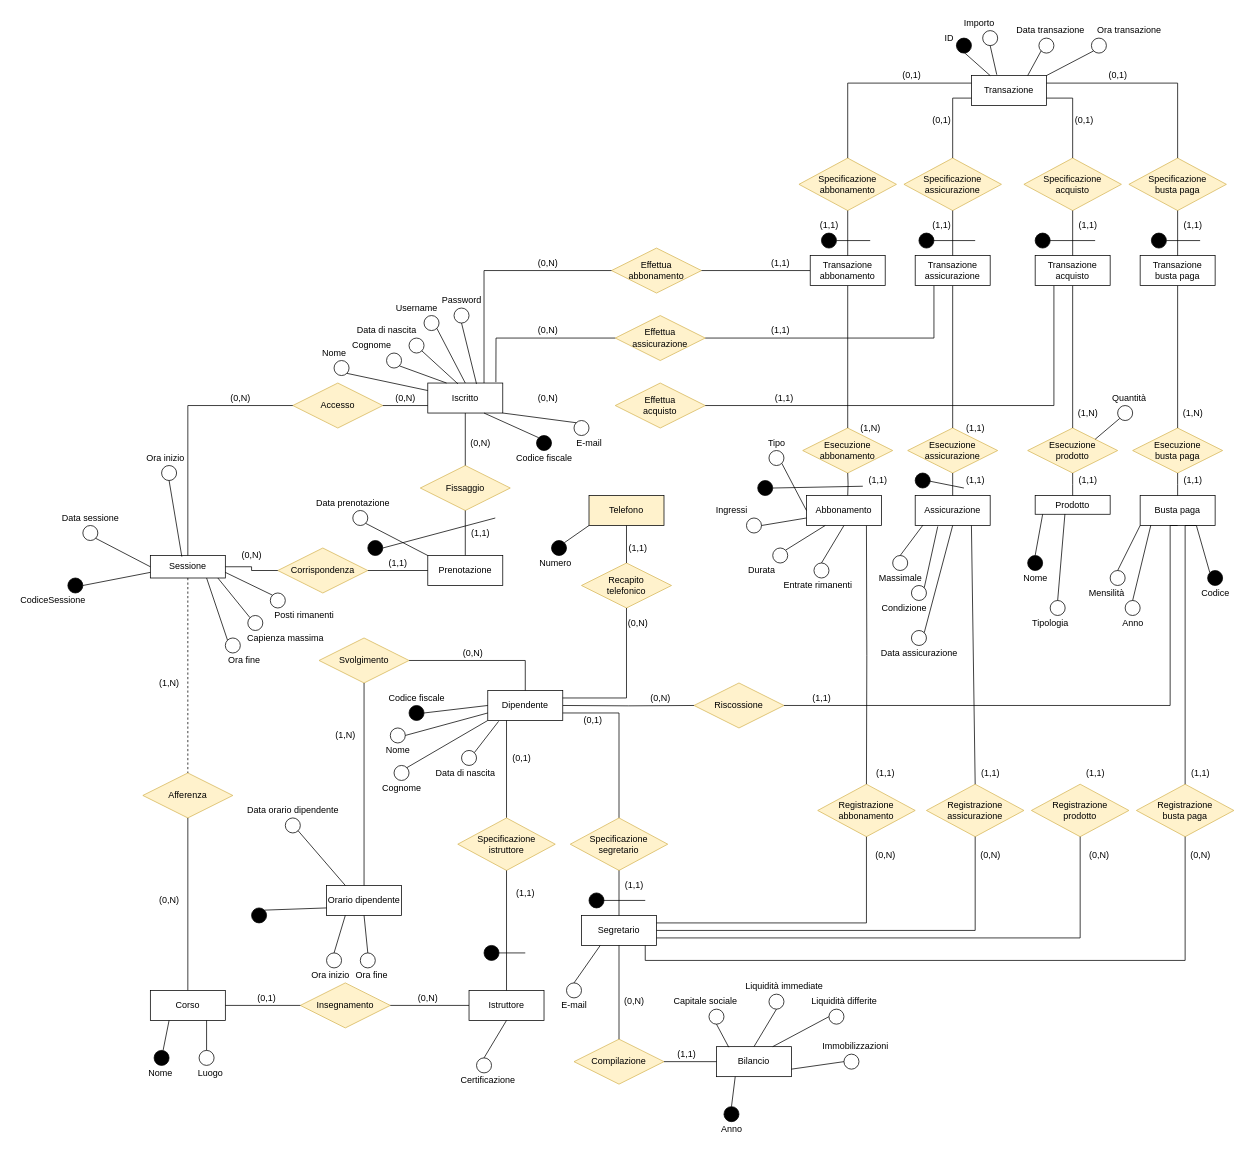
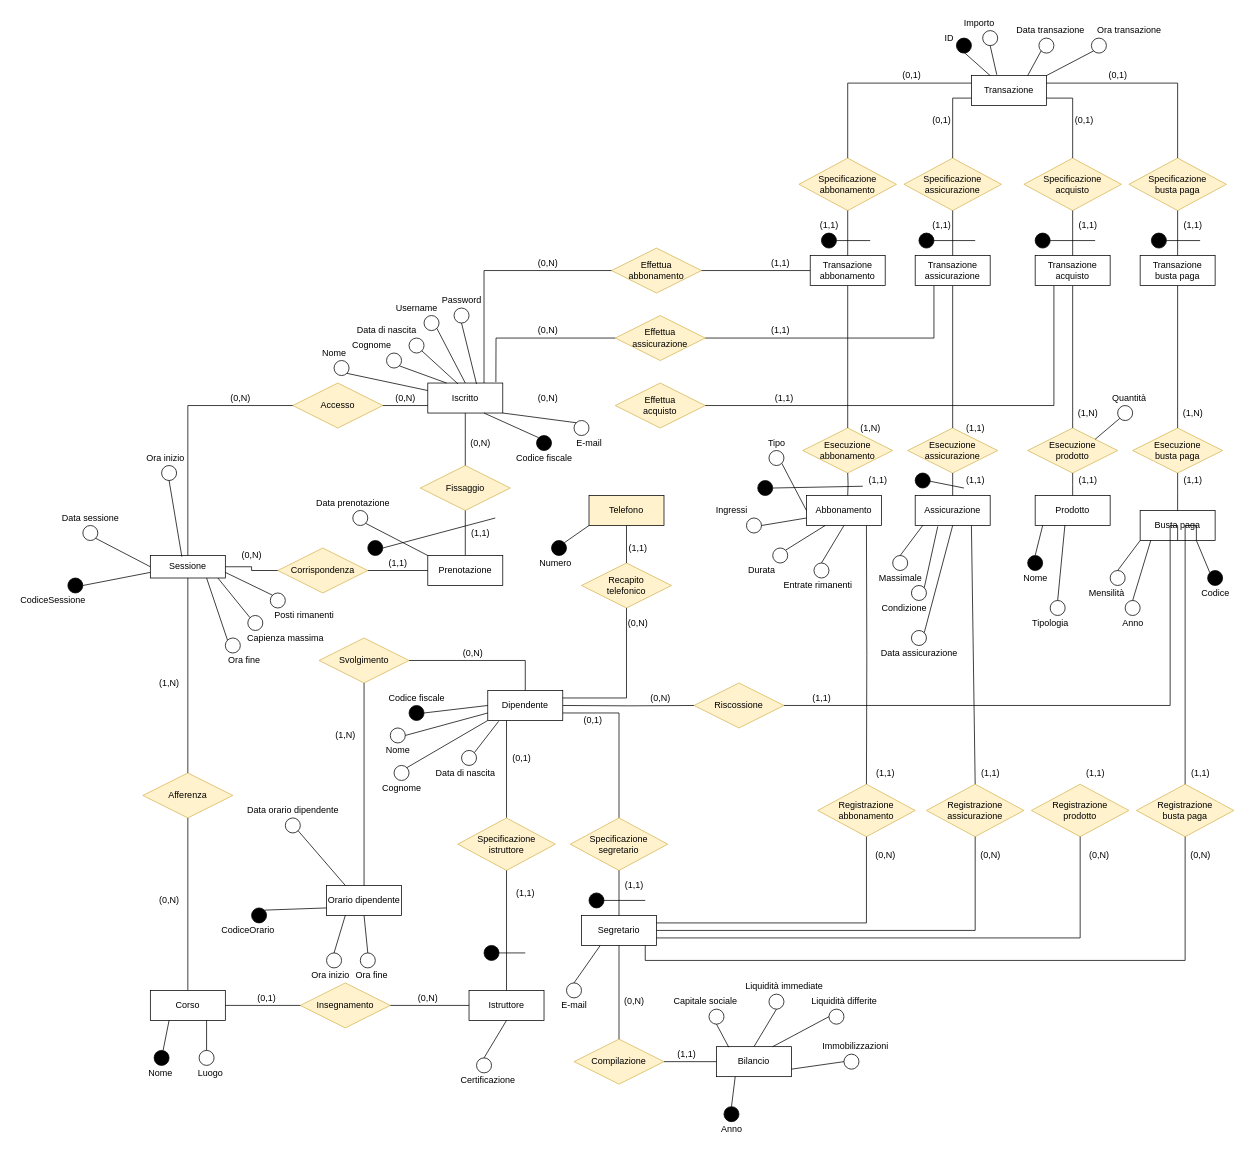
(1073, 505) -> (1073, 510)
(1178, 510) -> (1178, 525)
(188, 675) -> (188, 675)
none -> (248, 930)
